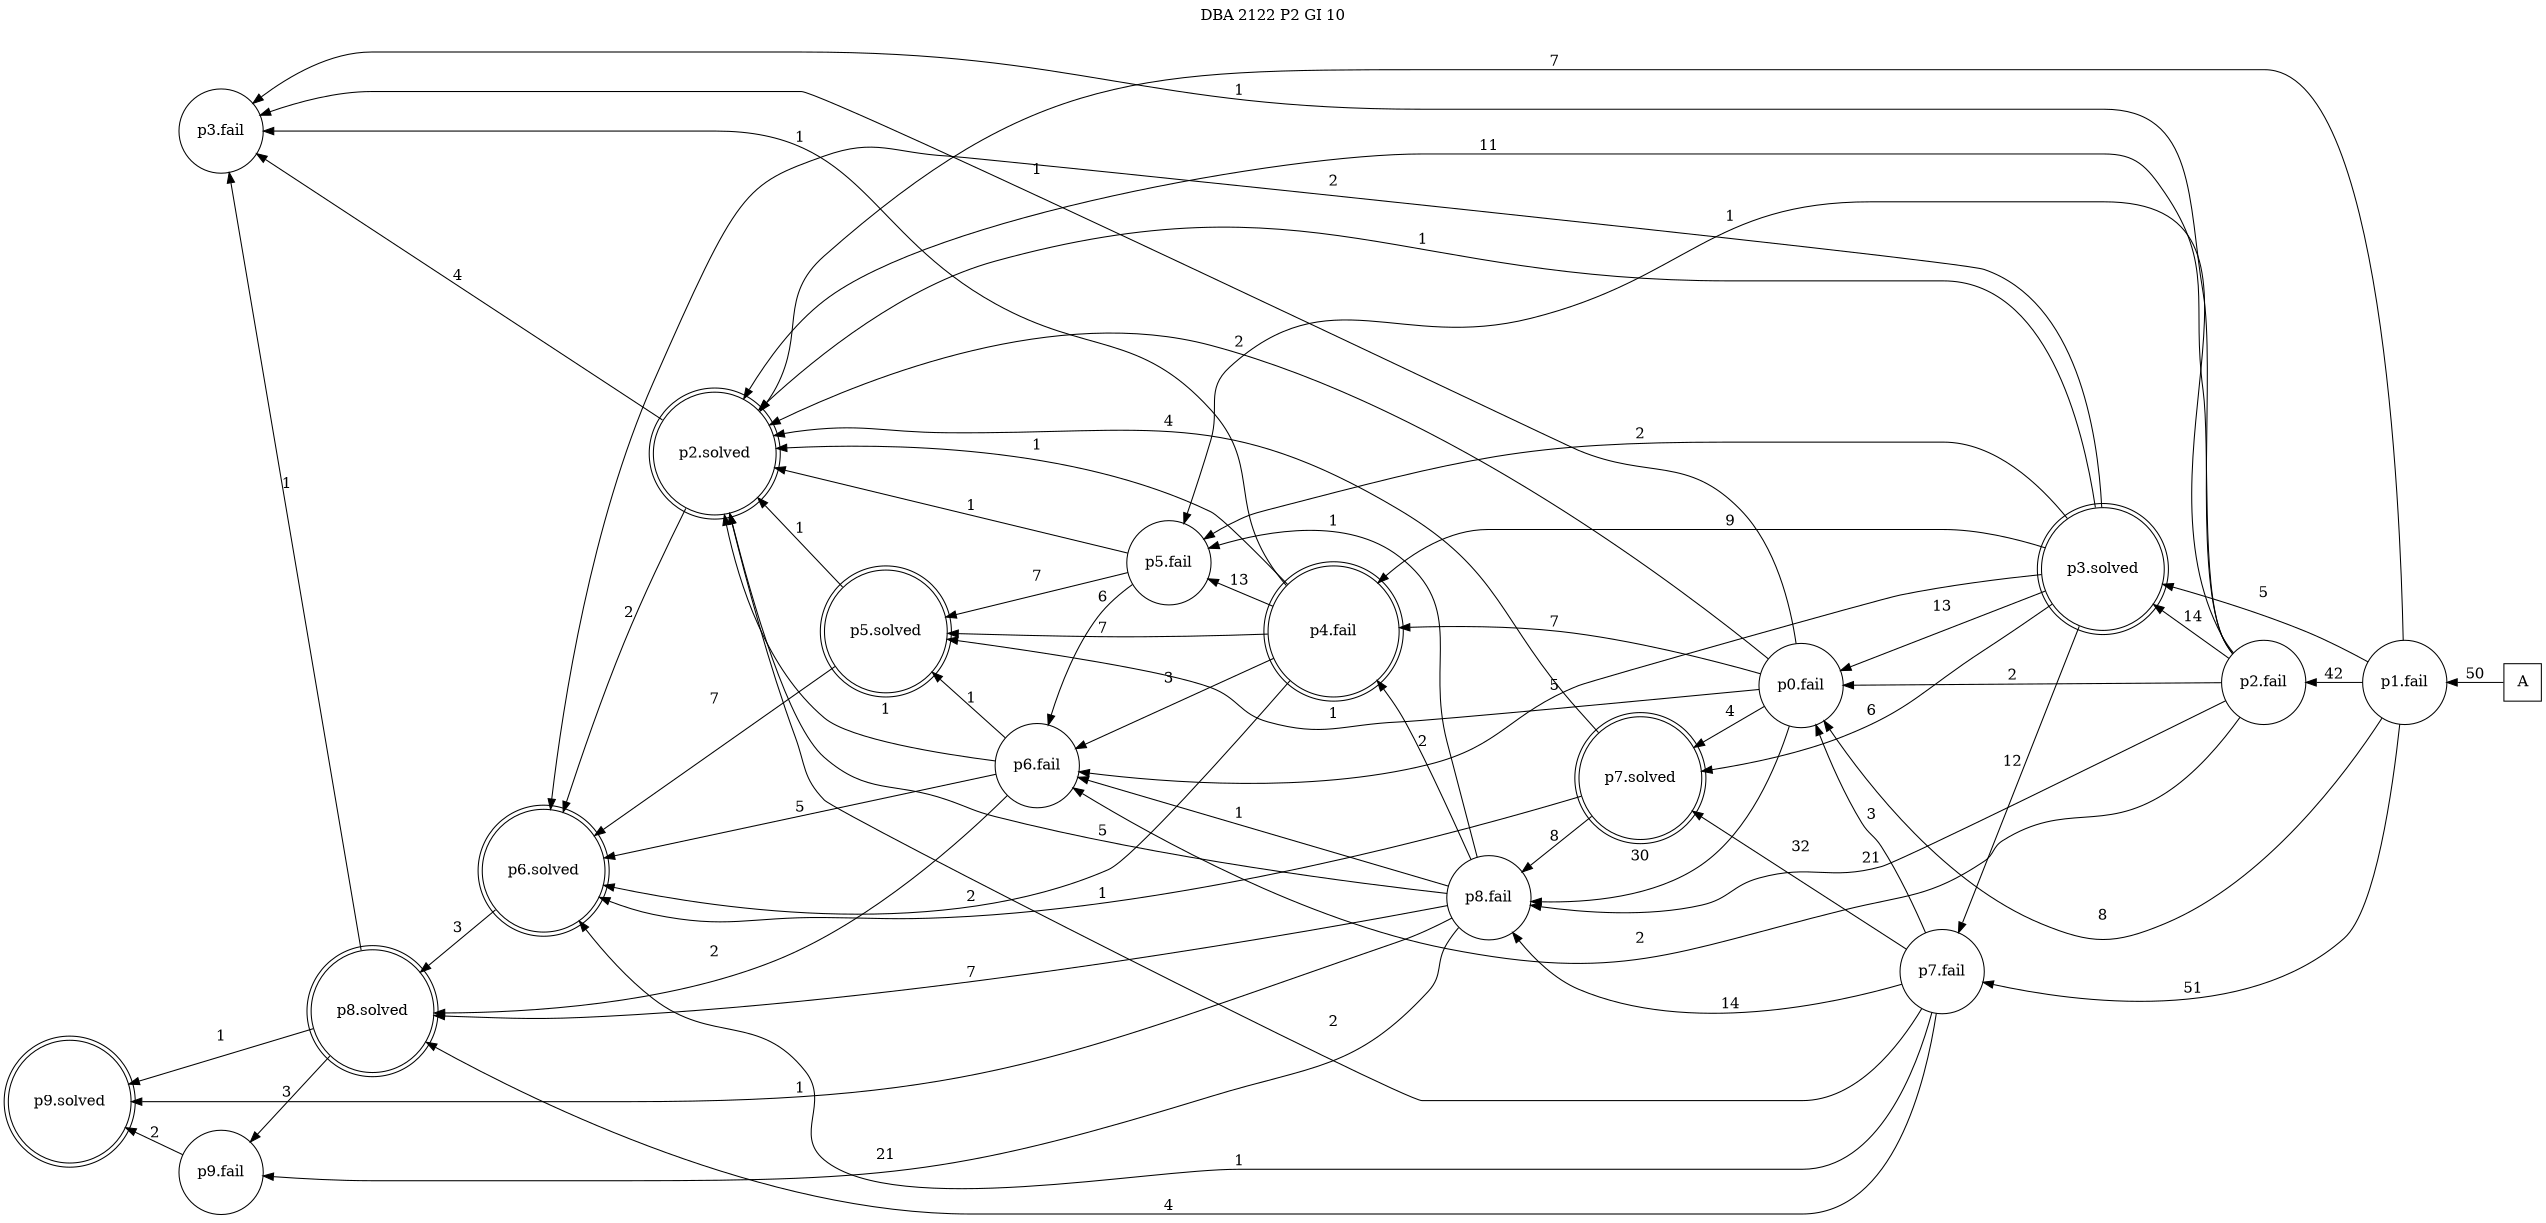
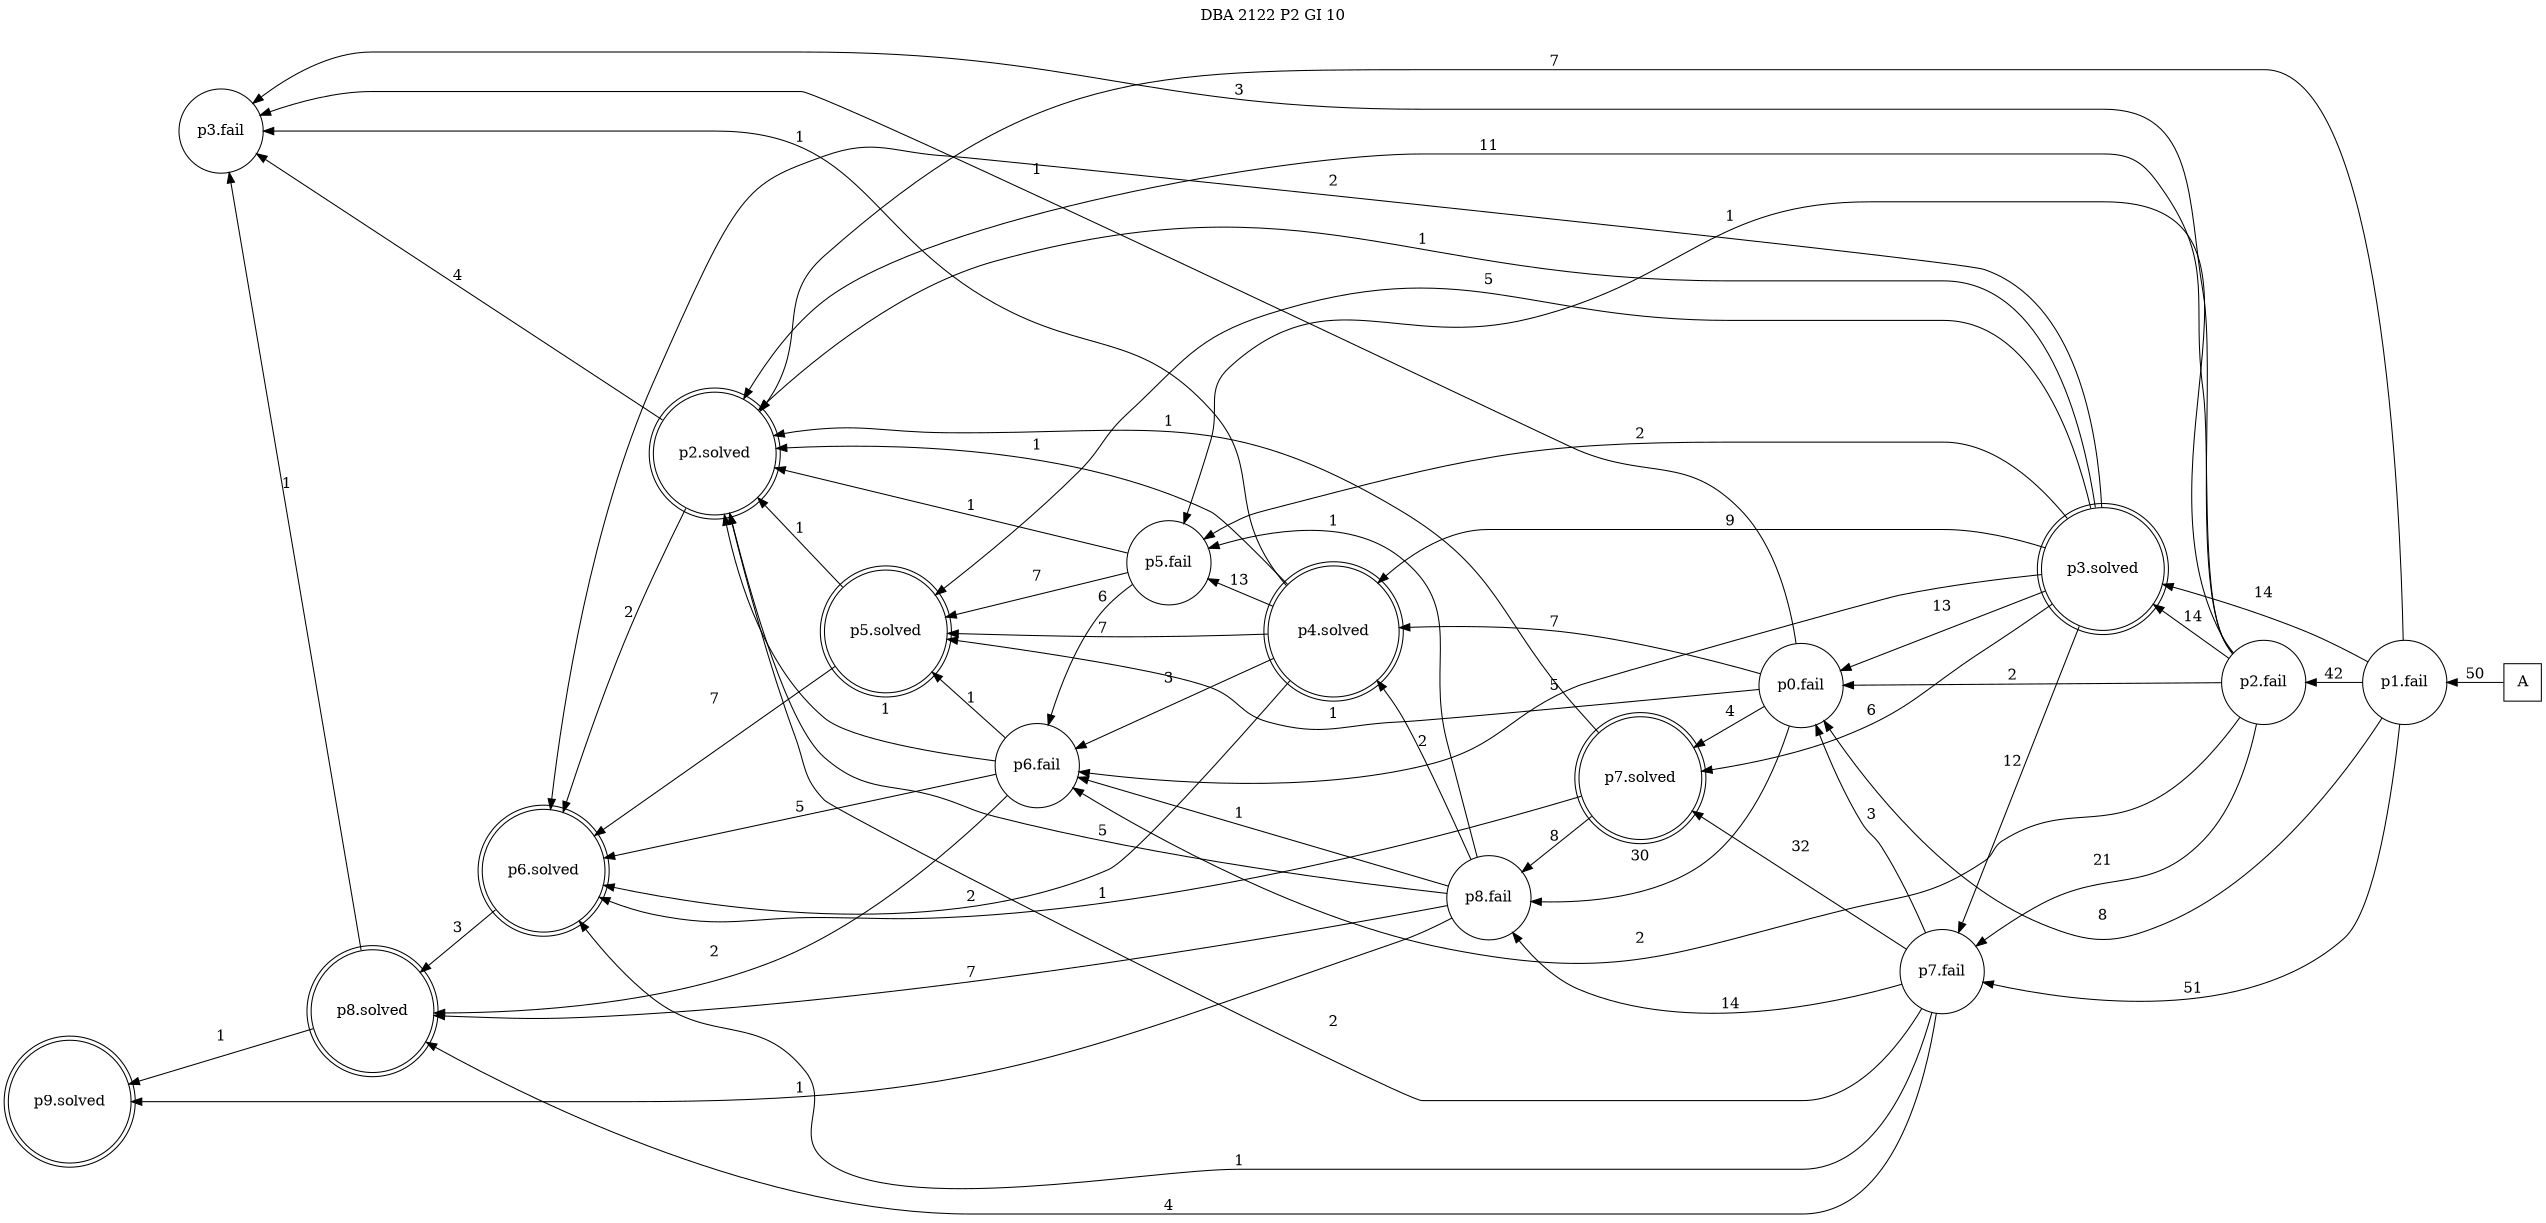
(1239, 91) -> (1239, 91)
none -> (1519, 298)
(1304, 376) -> none
(1169, 422) -> (1169, 422)
(2264, 593) -> (2264, 593)
(1334, 631) -> (1334, 631)
(1913, 853) -> (2156, 872)
(221, 1172) -> none
